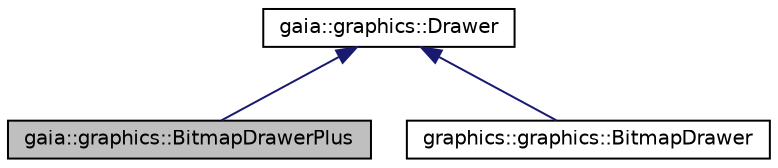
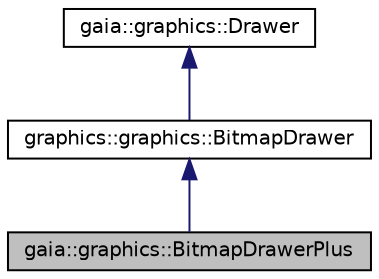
(280, 89) -> (189, 206)
